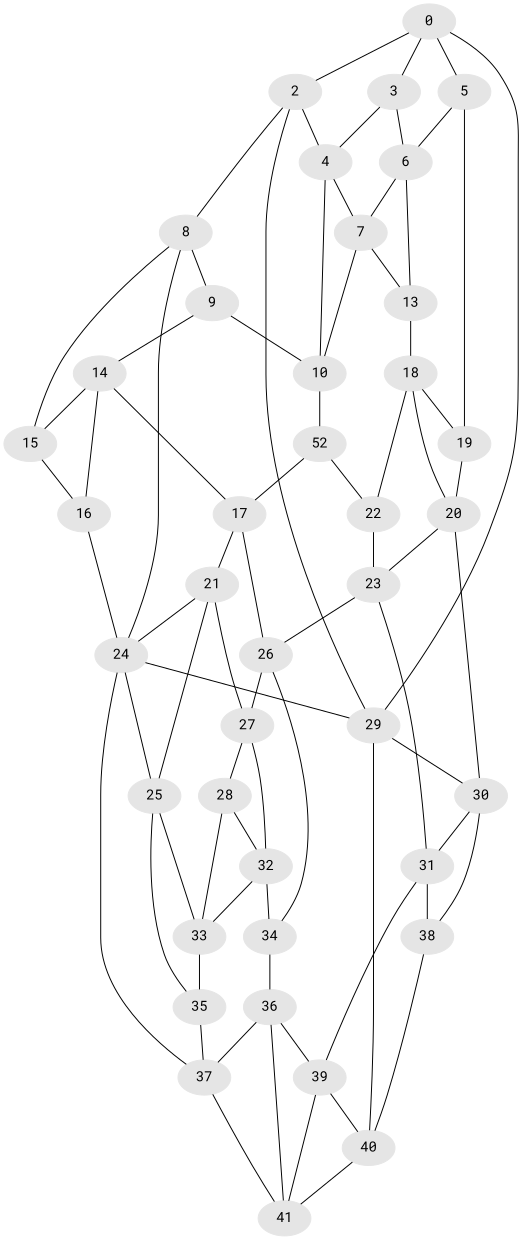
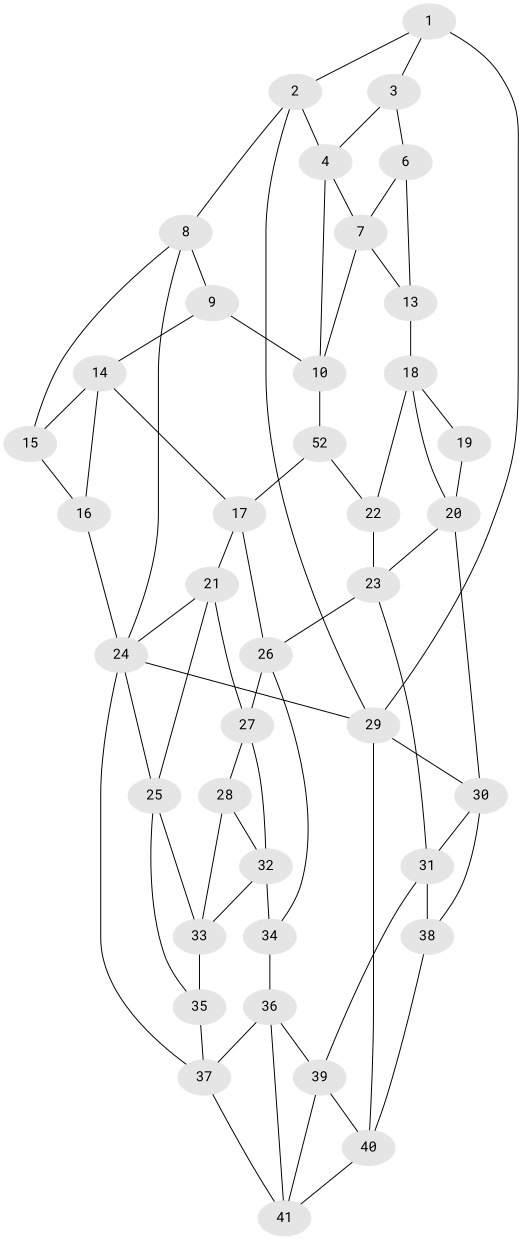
(429, 22) -> (429, 22)
(464, 92) -> none
